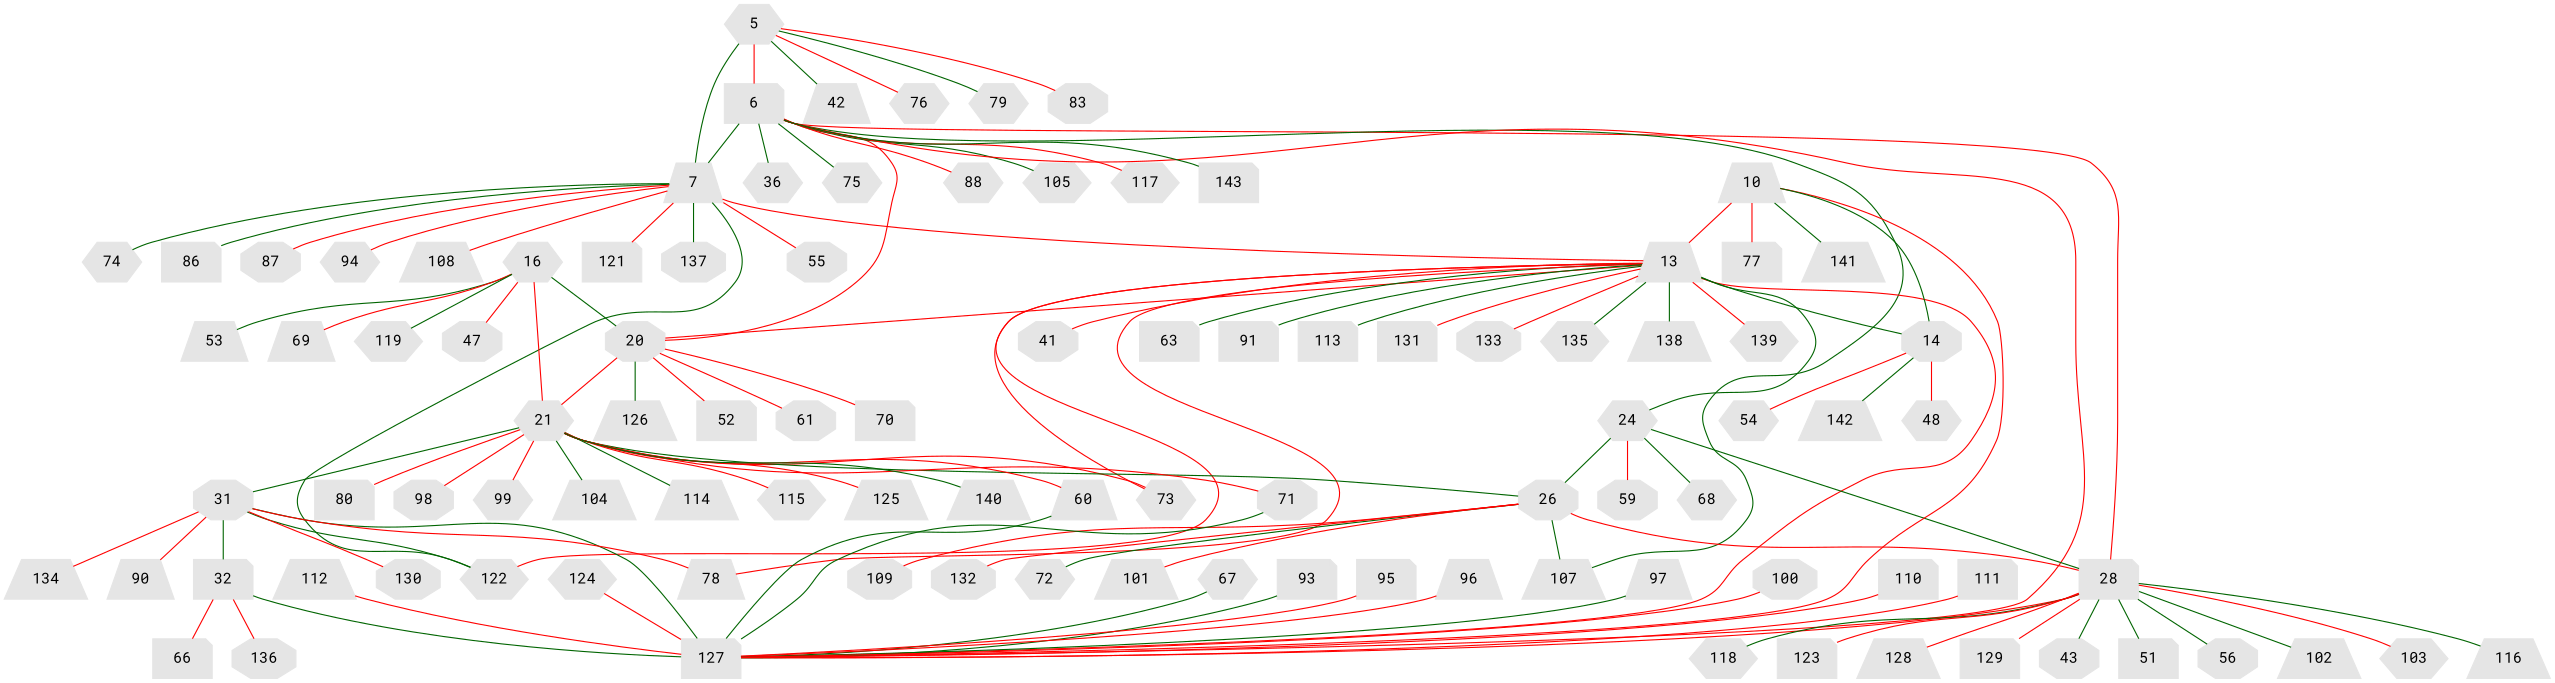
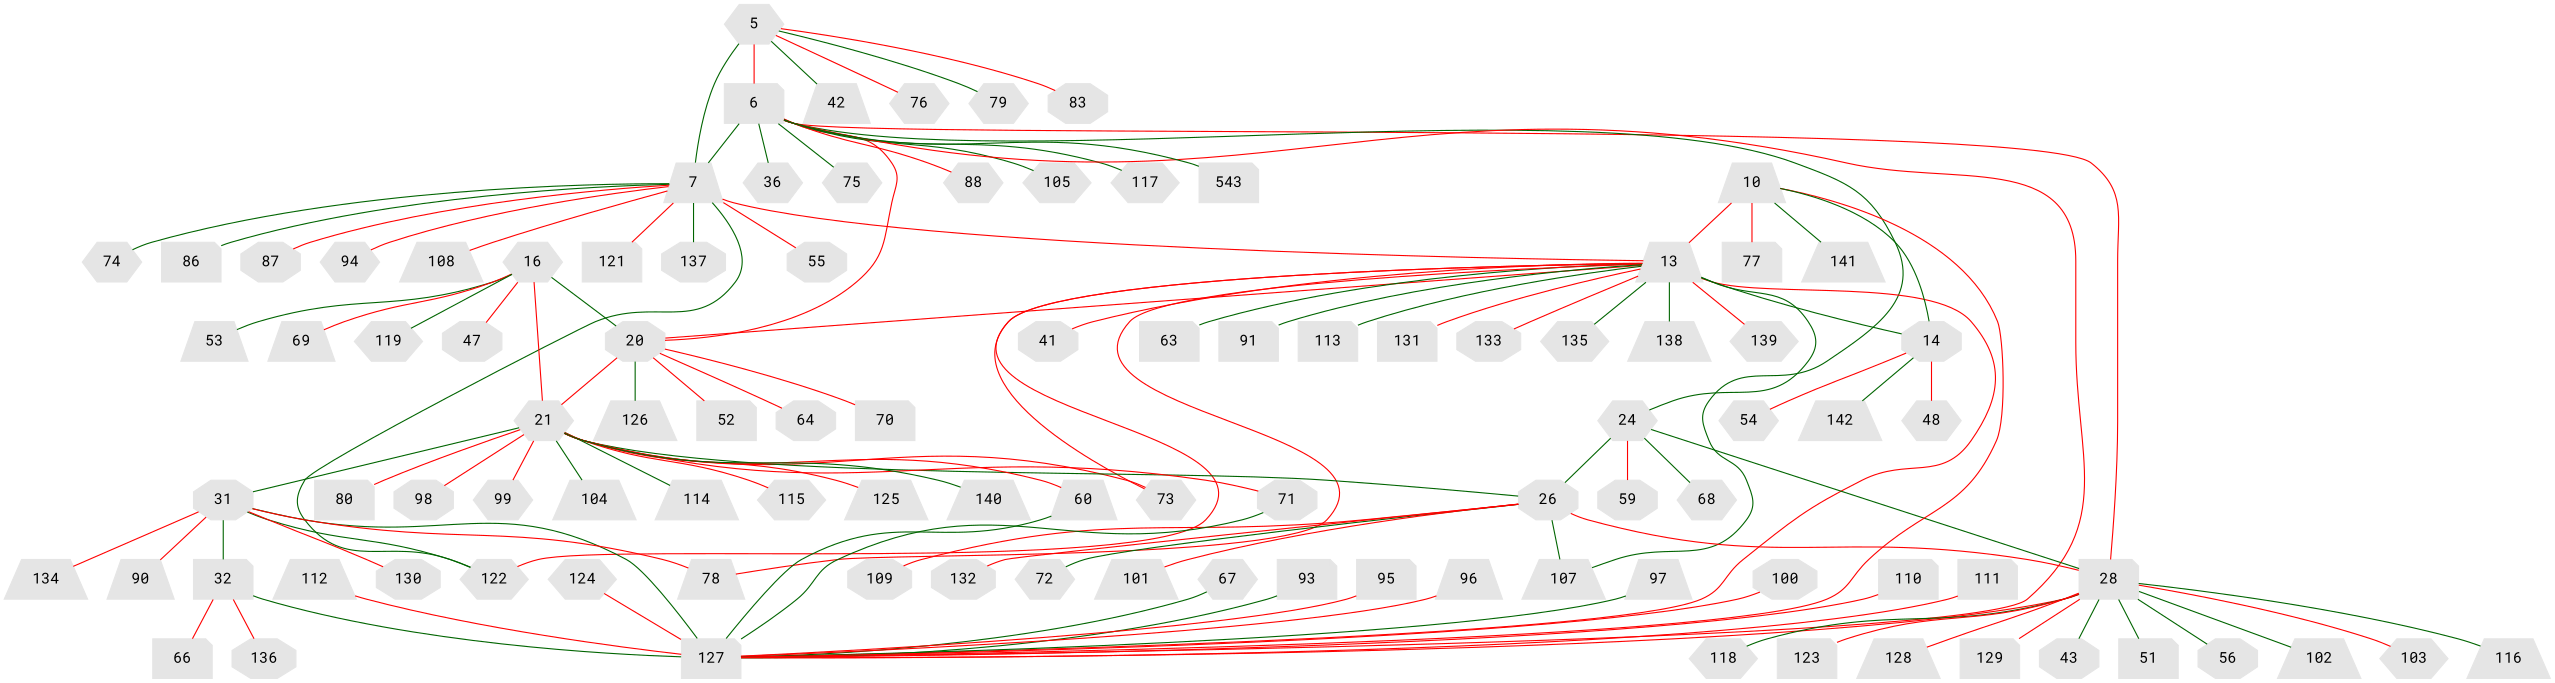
(1030, 149) -> (1030, 149)
(1229, 183) -> (1229, 183)
(806, 421) -> (806, 421)
